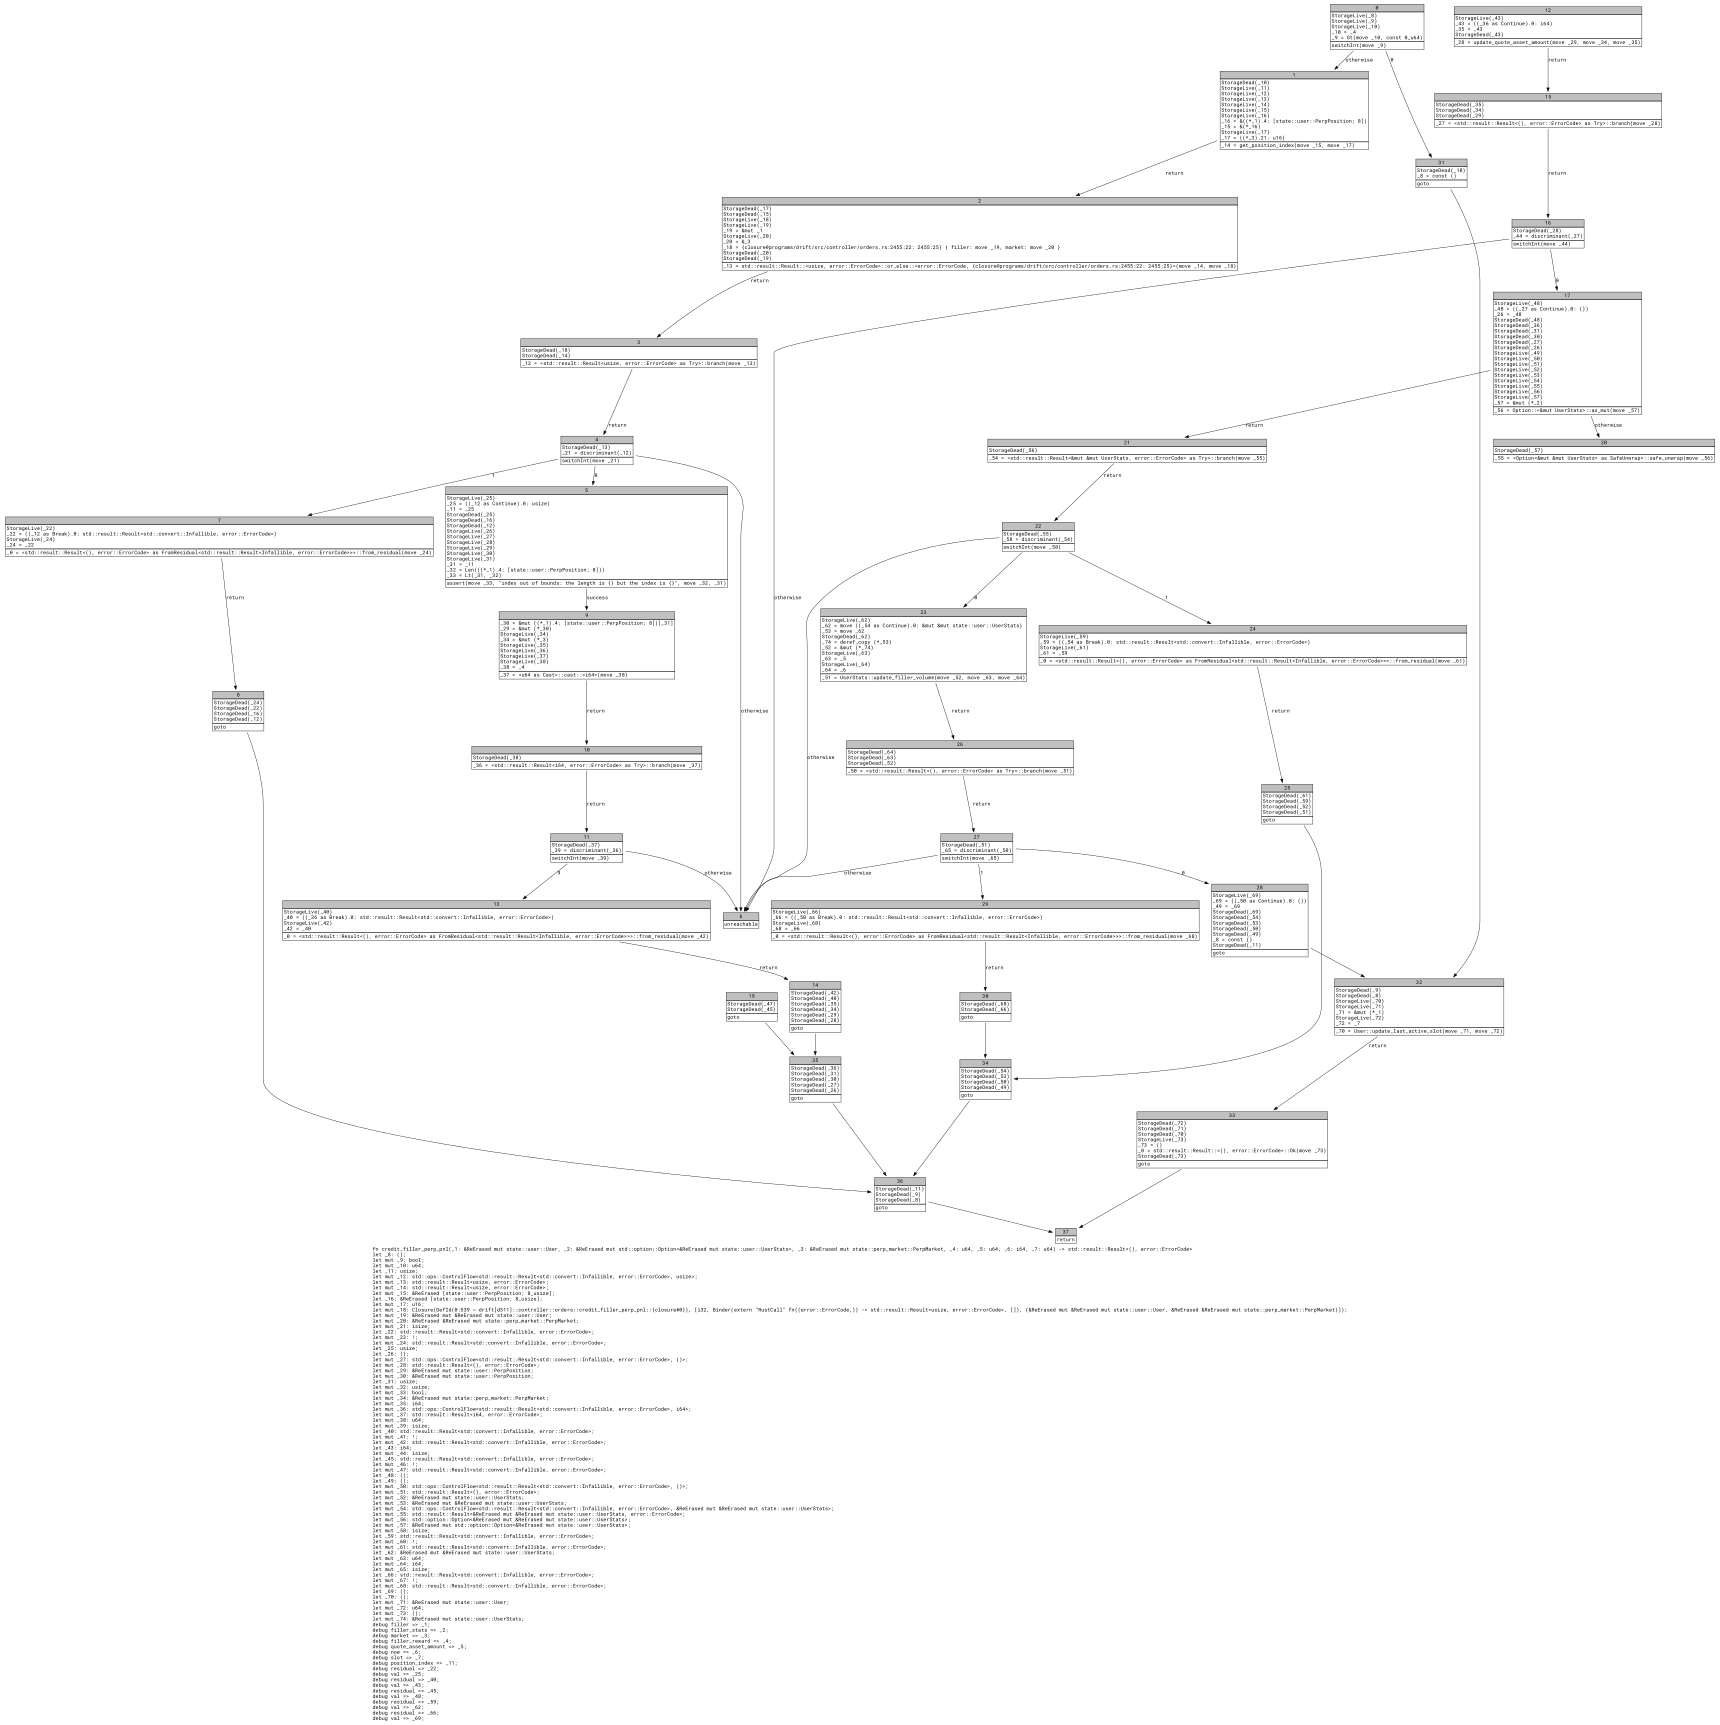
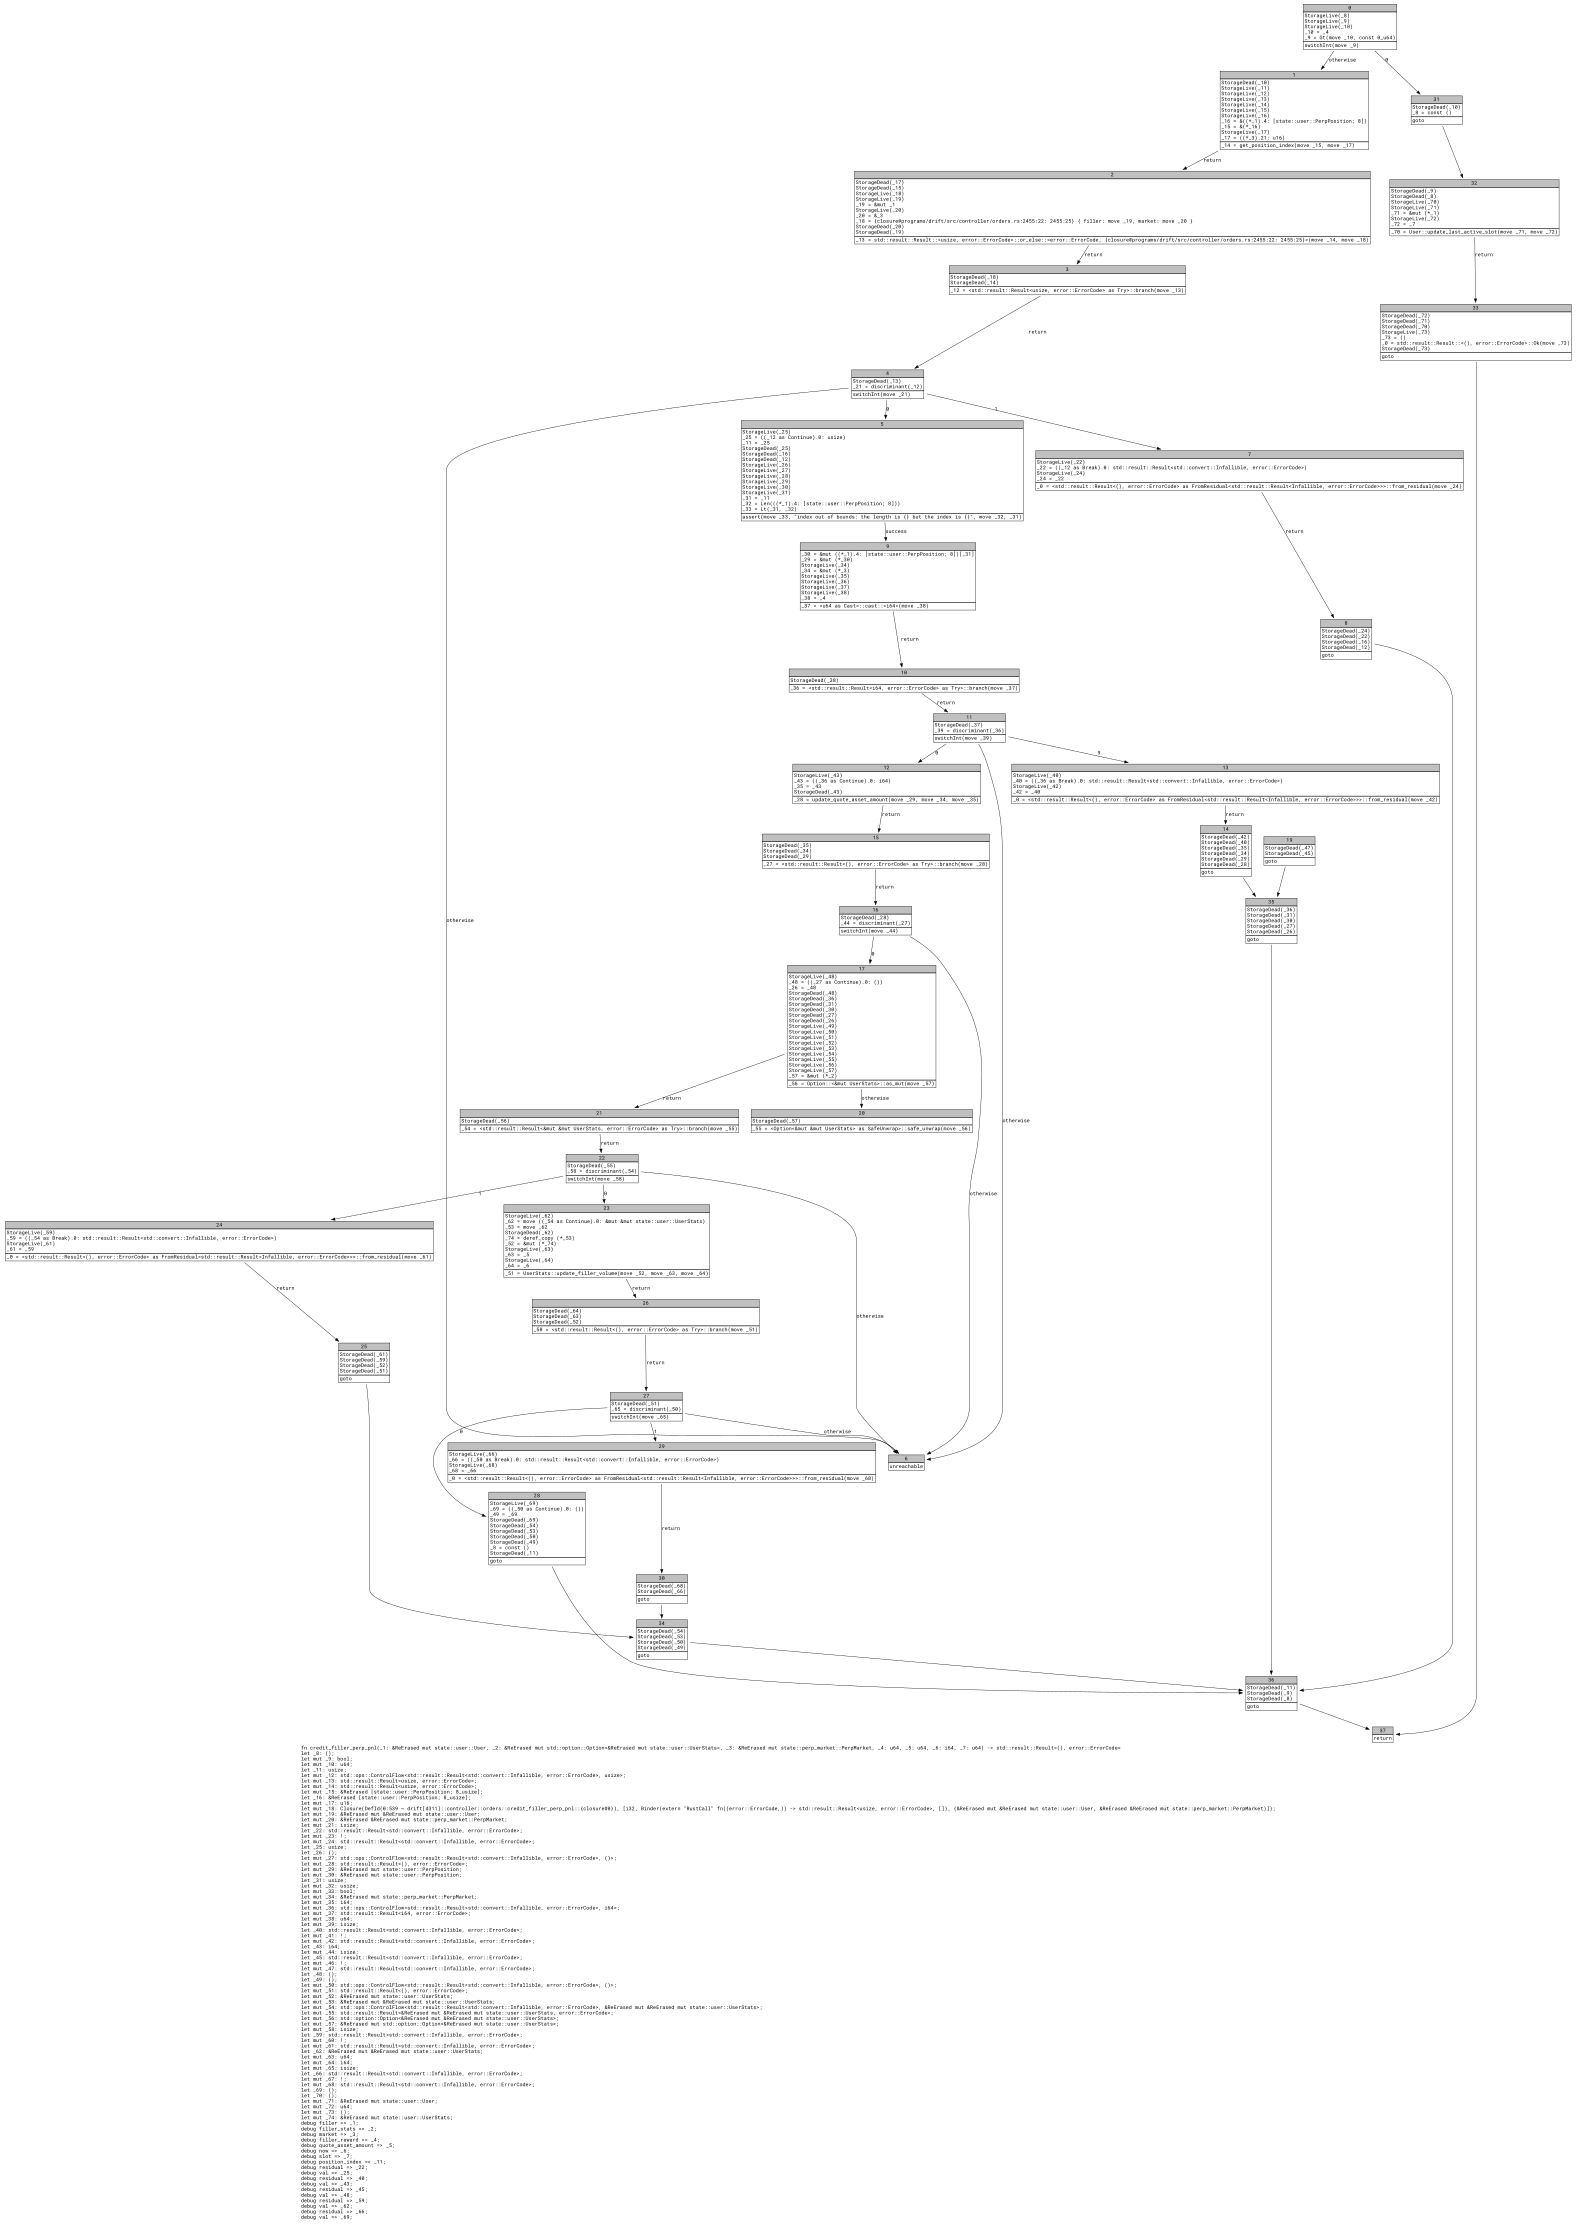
none -> (934, 752)
(1336, 962) -> (871, 1686)
